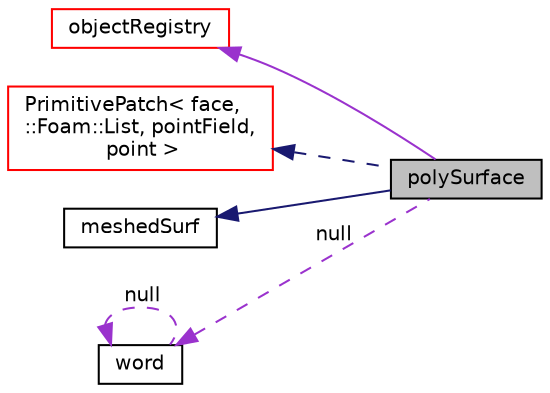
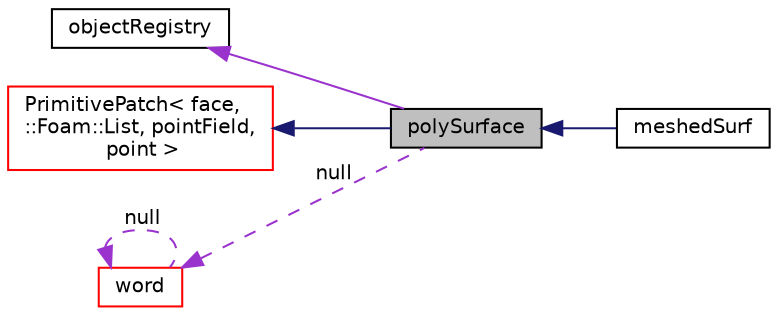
(140, 29) -> (140, 29)
(342, 160) -> (342, 128)
(314, 202) -> (589, 128)
(140, 364) -> (140, 287)
